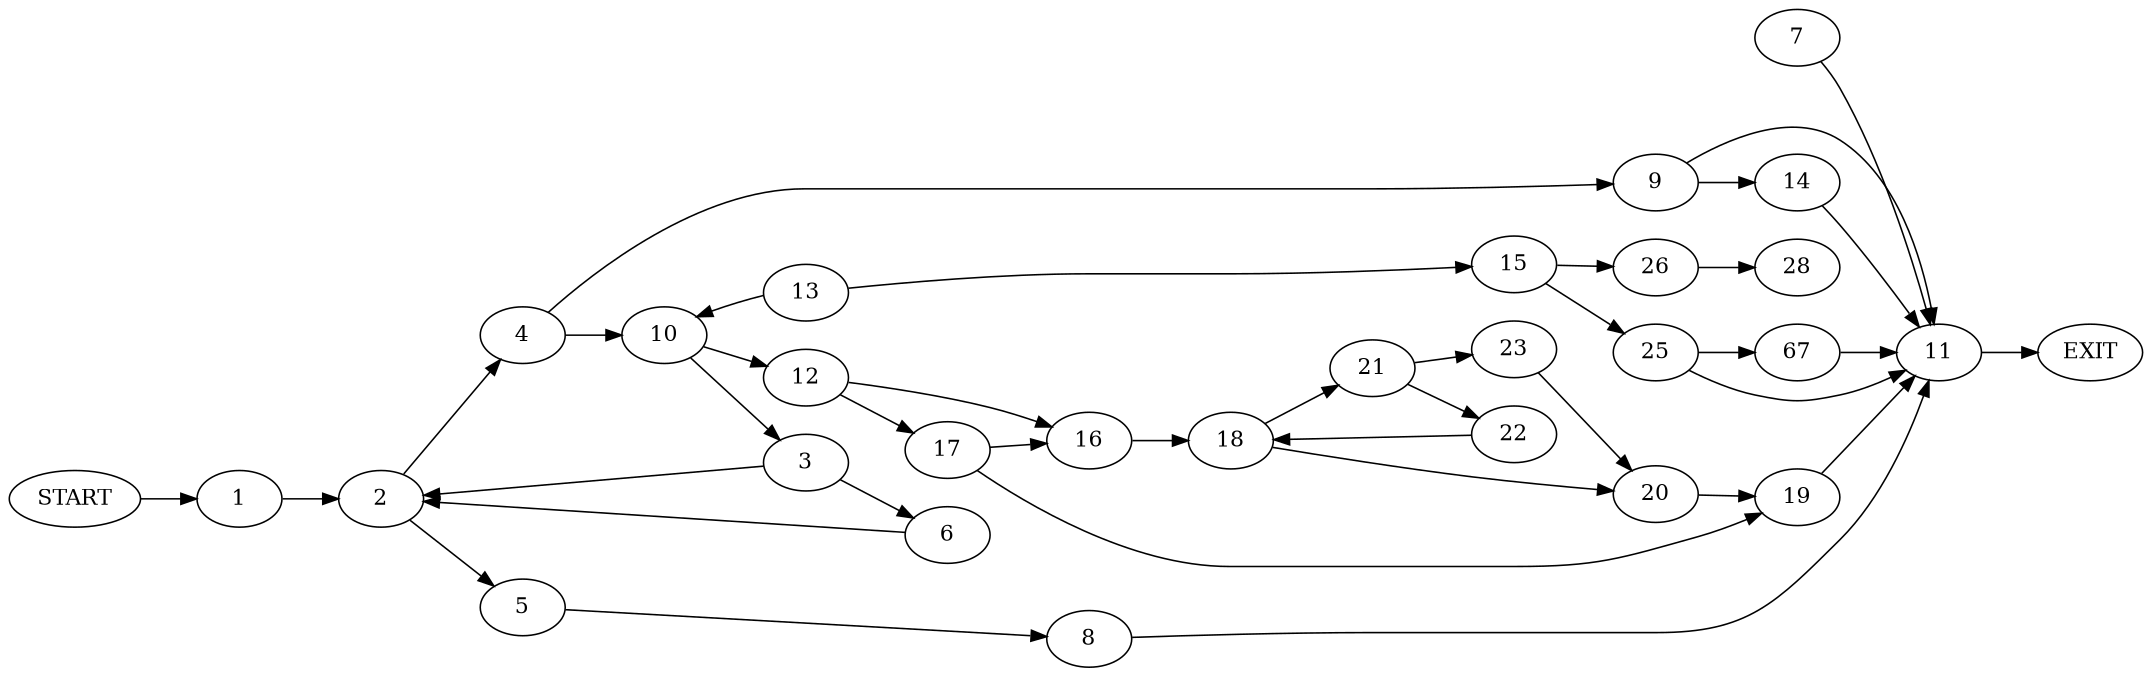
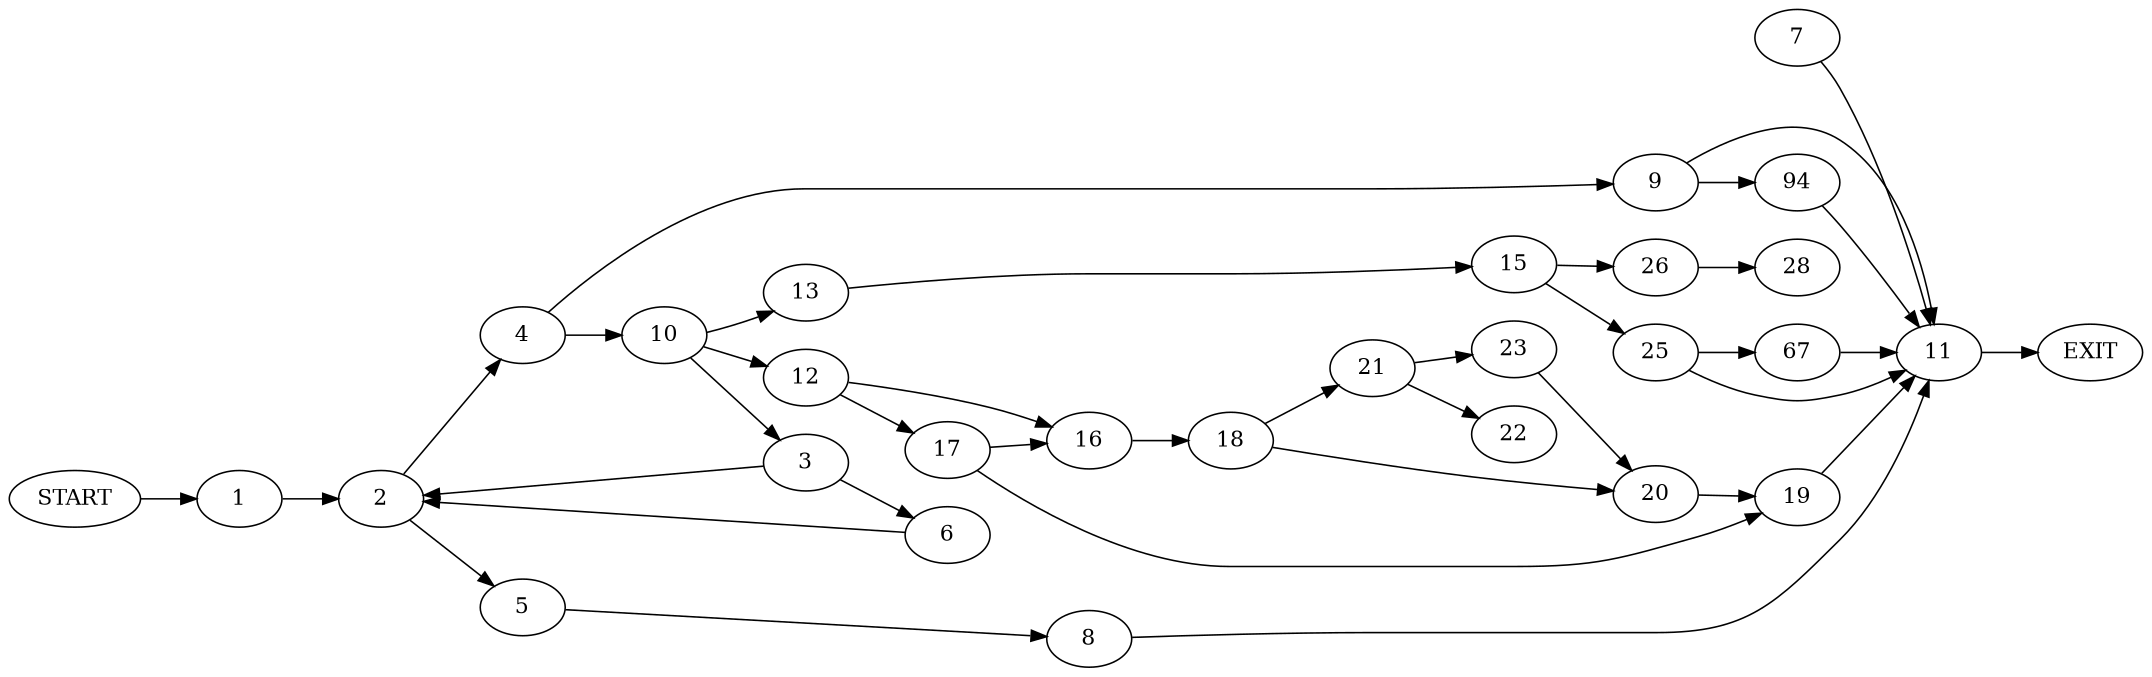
(1797, 183) -> (1797, 183)
(737, 303) -> (733, 325)
(1381, 437) -> none
